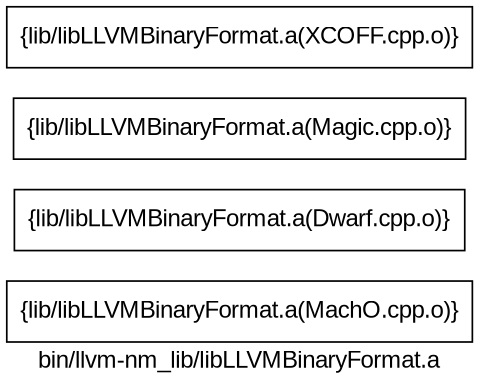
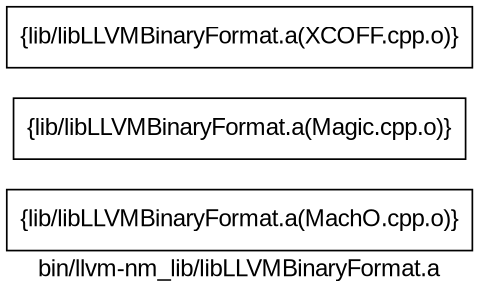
(240, 220) -> none
